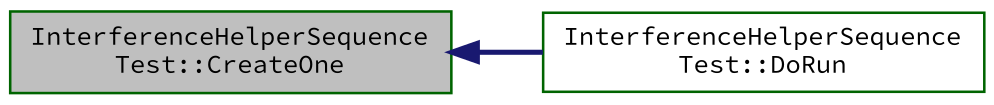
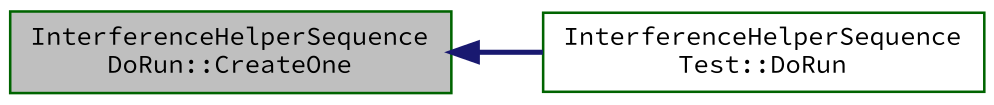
(231, 52) -> (231, 52)
